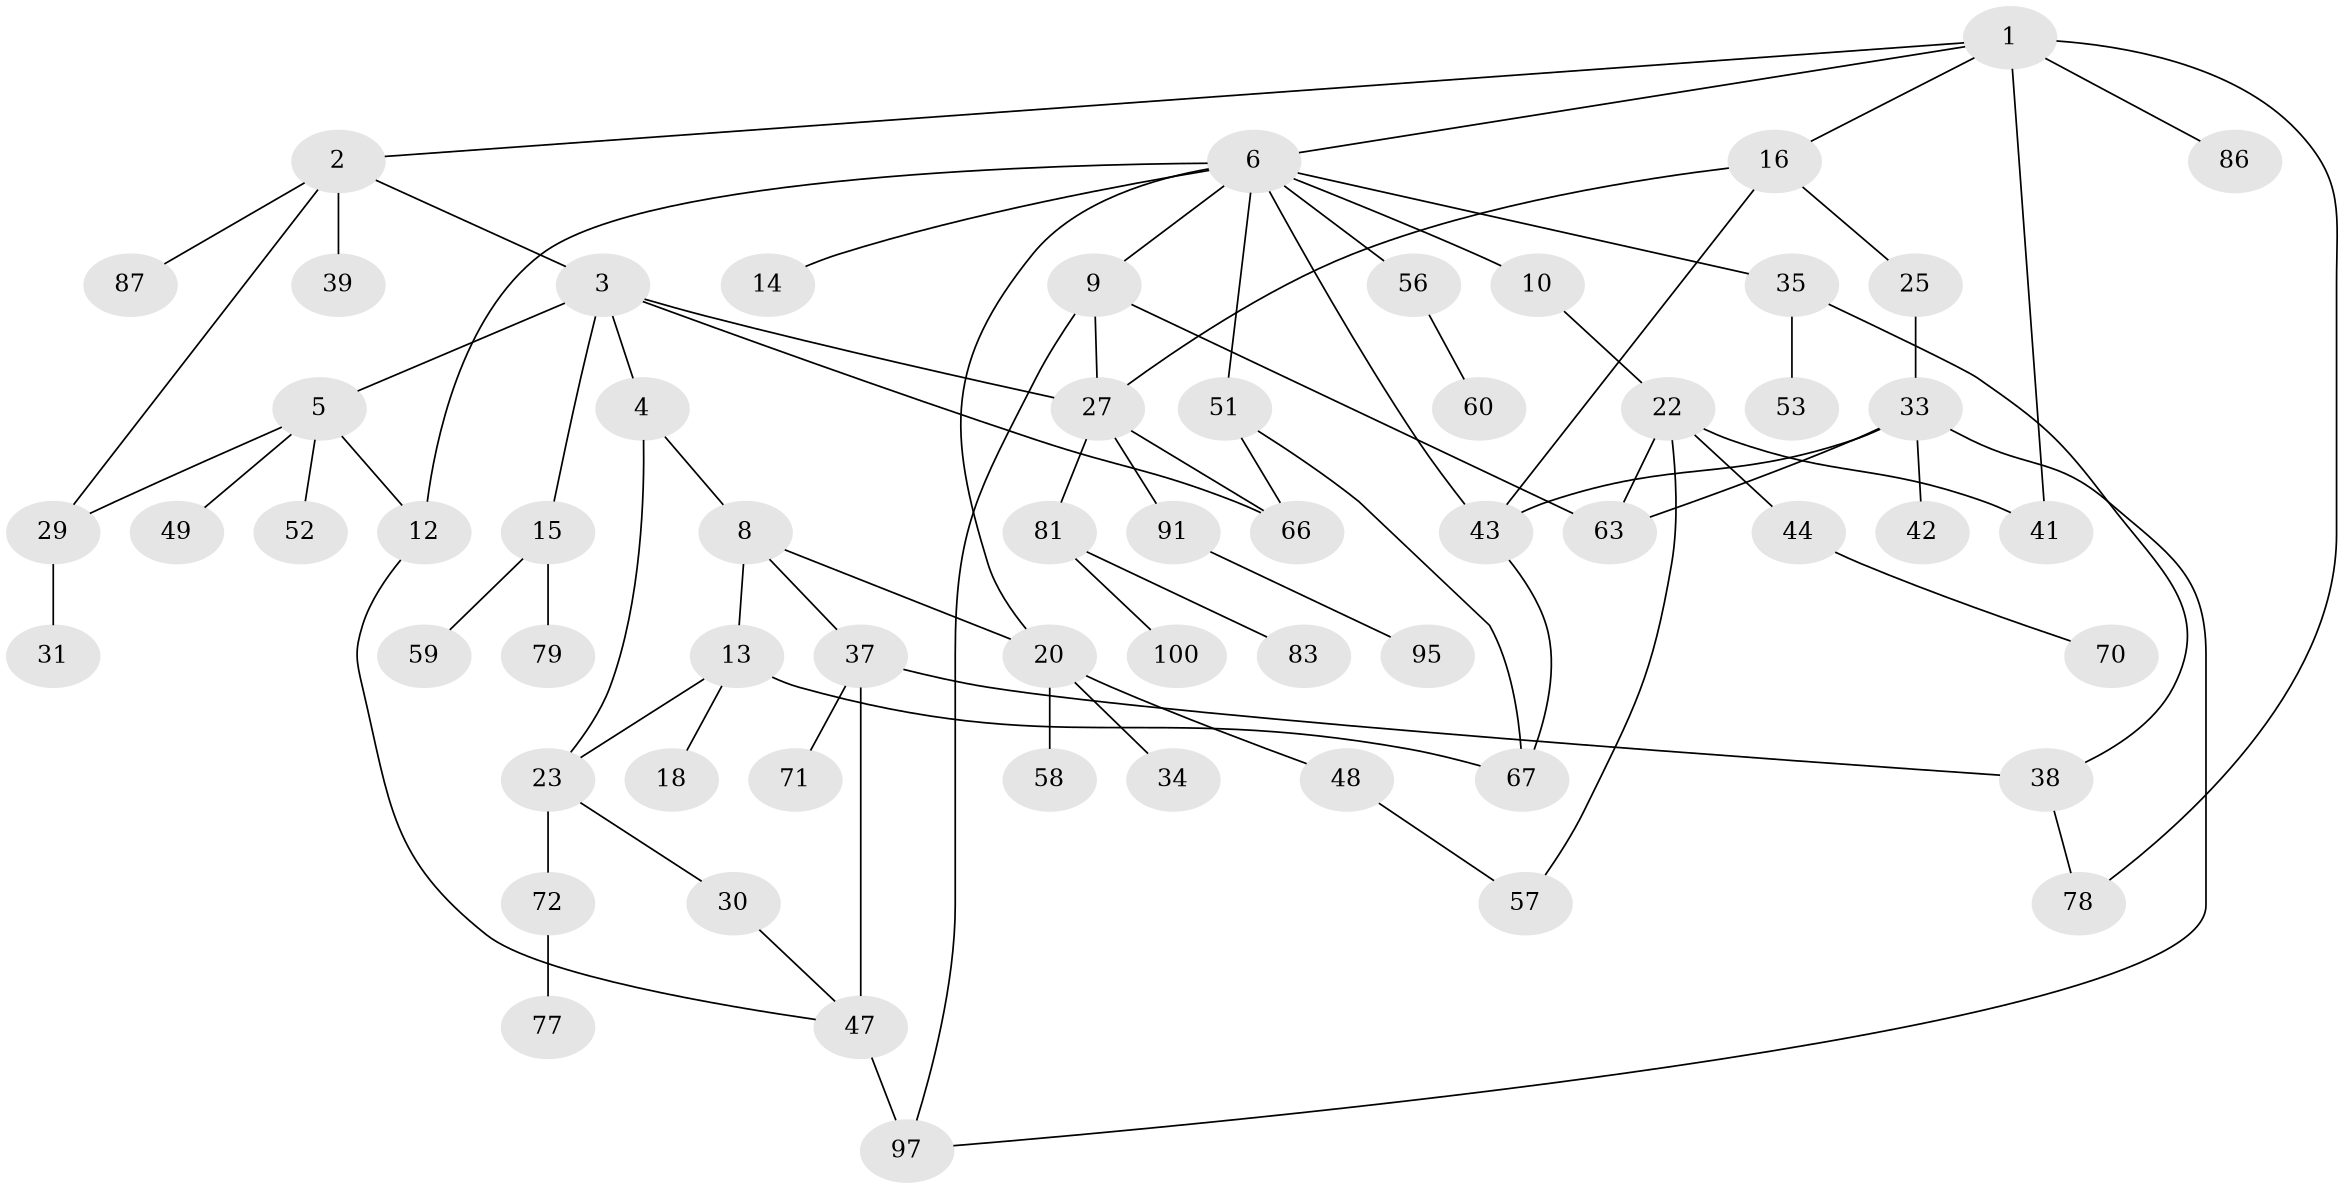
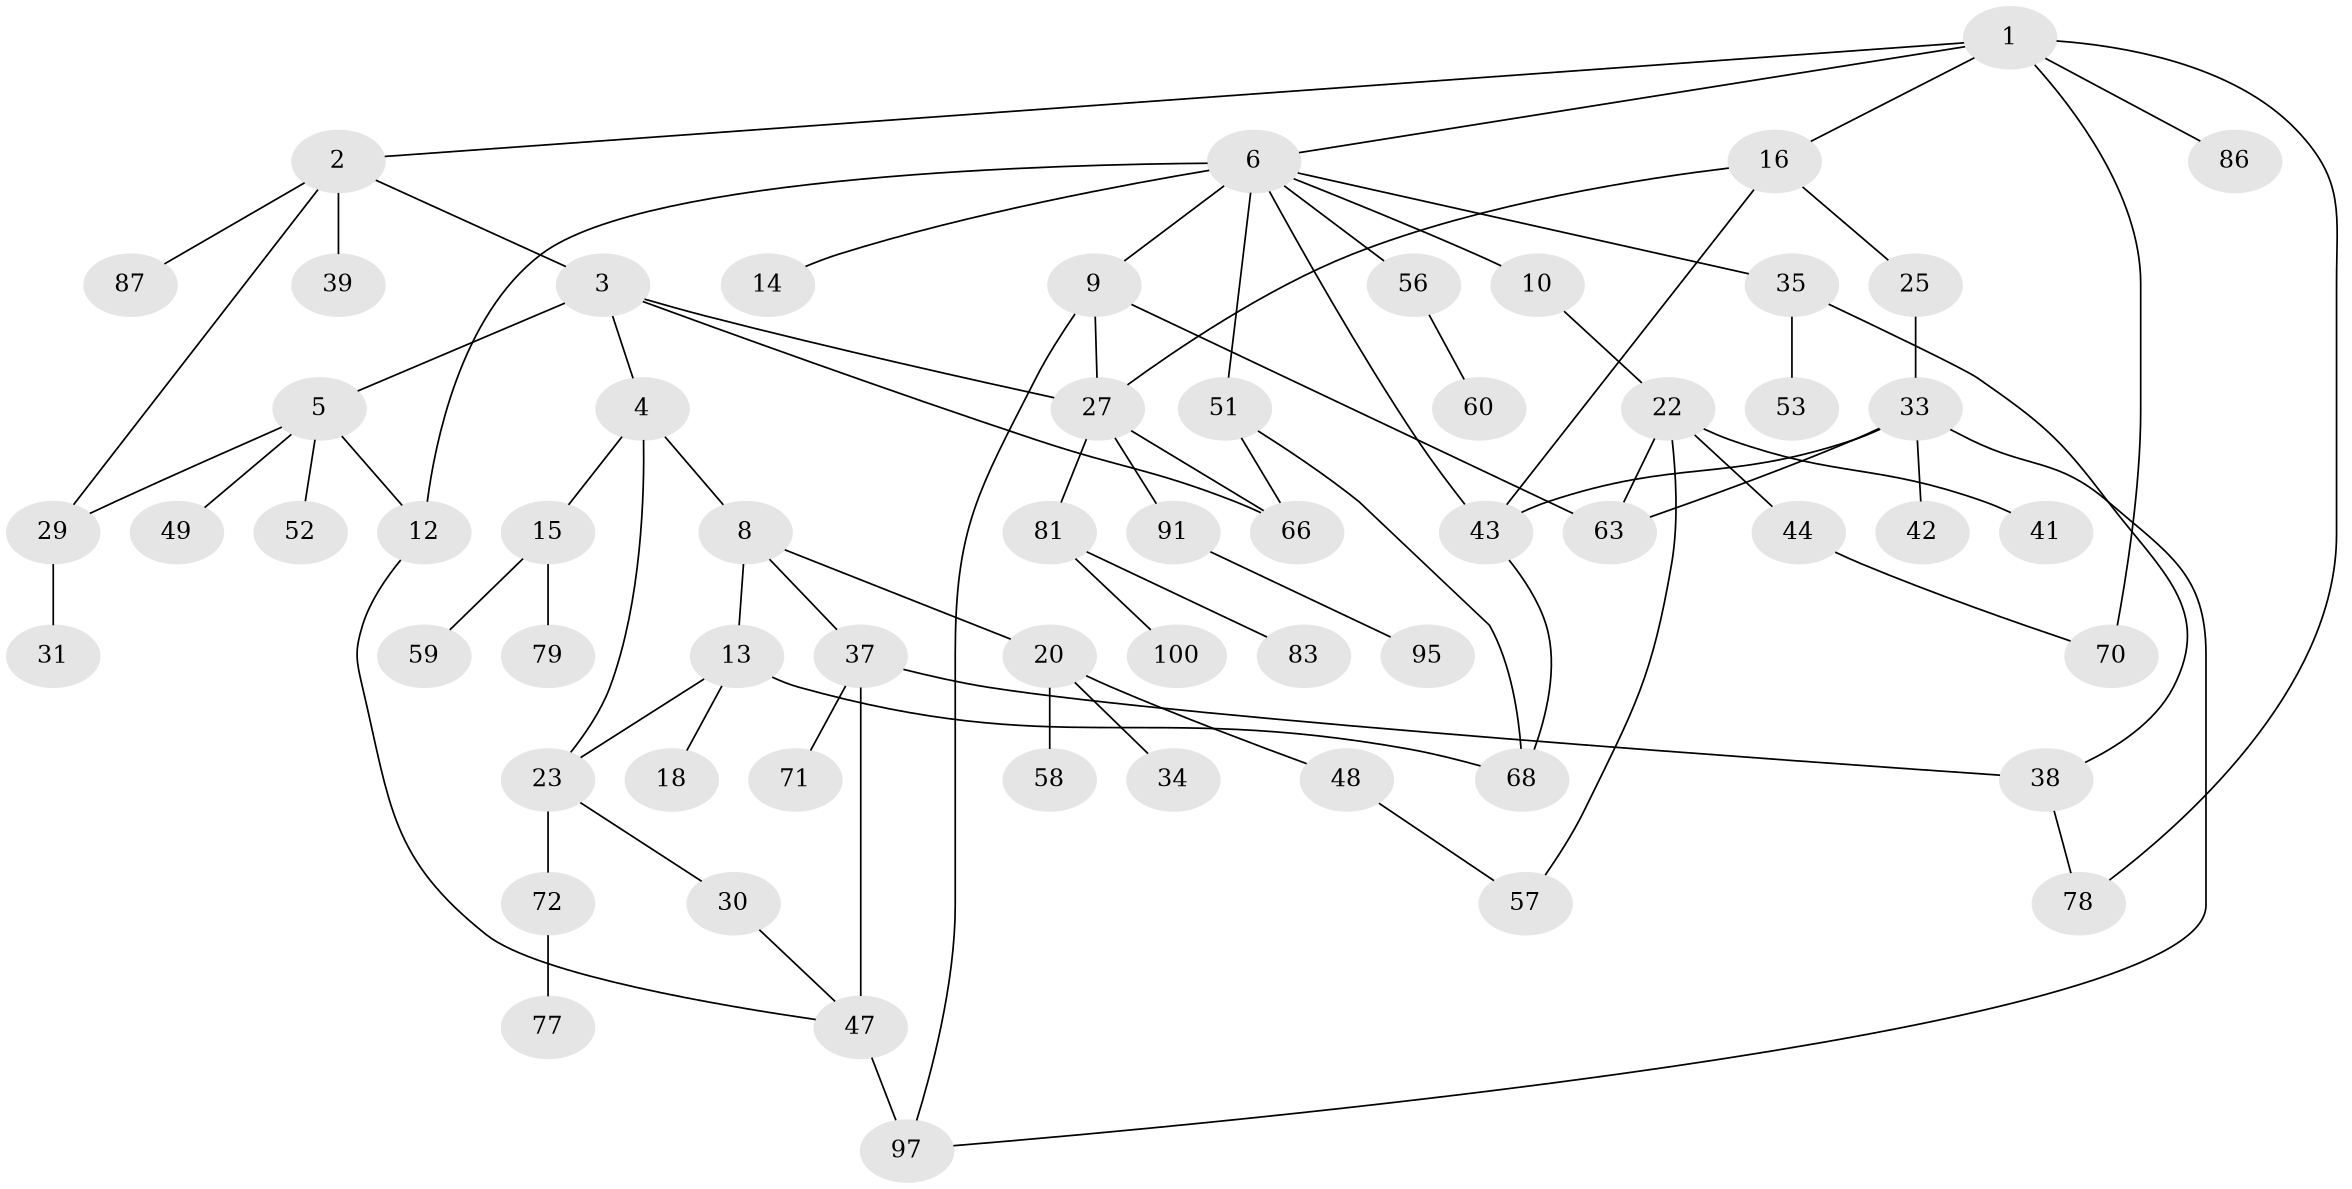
(2028, 285) -> (2141, 331)
(978, 342) -> none
(574, 409) -> (595, 471)
(1522, 780) -> (1522, 780)
